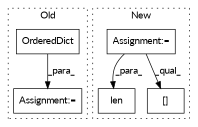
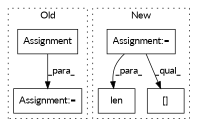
(48, 42) -> (48, 42)
